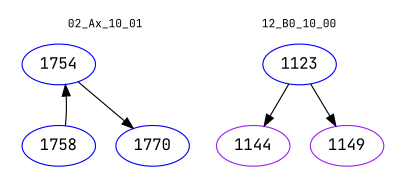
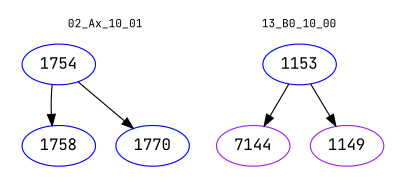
(300, 24) -> (300, 24)
(300, 64) -> (300, 64)
(66, 111) -> (51, 99)
(253, 146) -> (253, 146)
